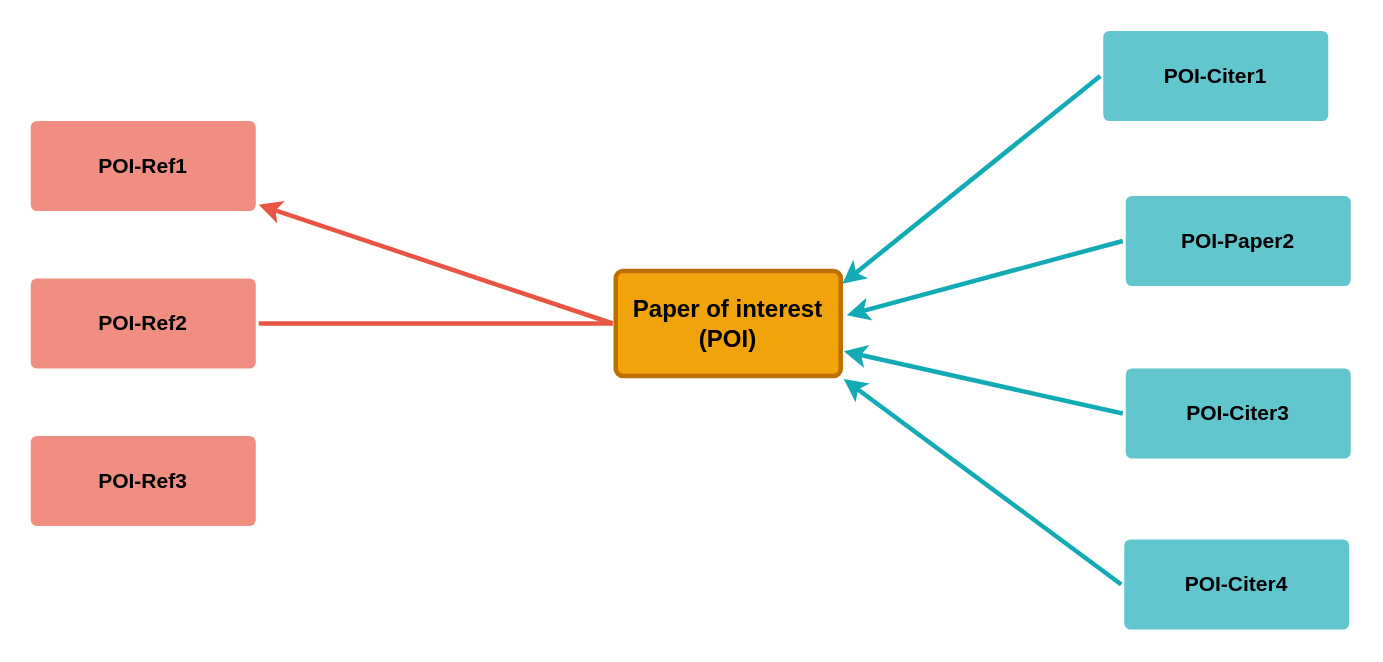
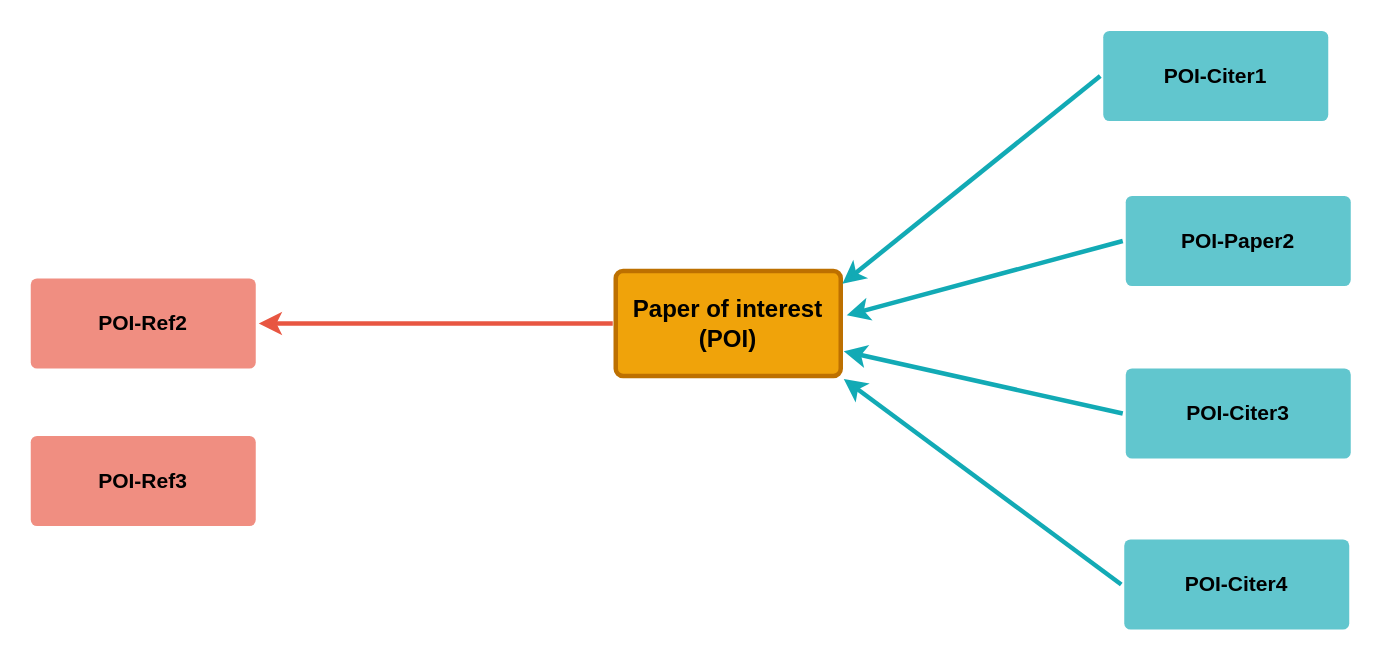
(143, 166) -> none
(439, 265) -> none
(261, 323) -> (276, 323)
